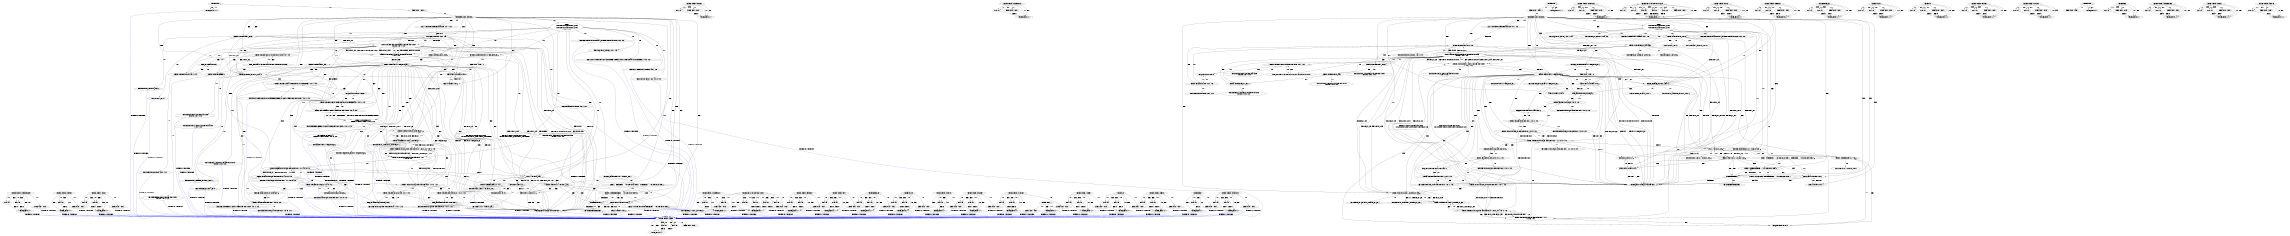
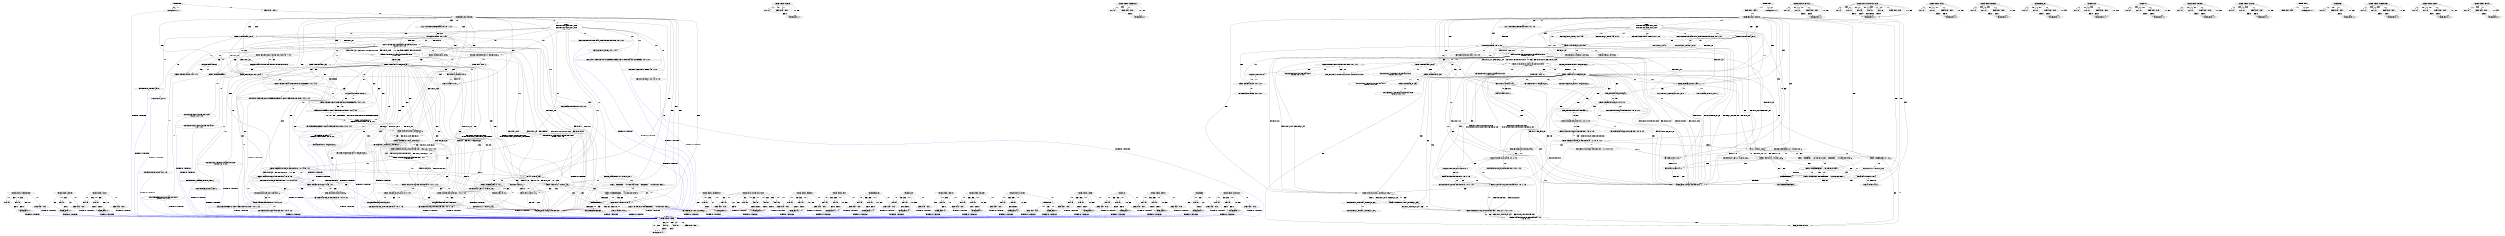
(1386, 198) -> (1361, 207)
